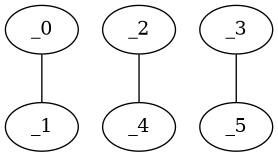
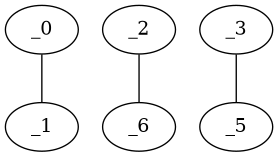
(139, 127) -> (139, 127)
